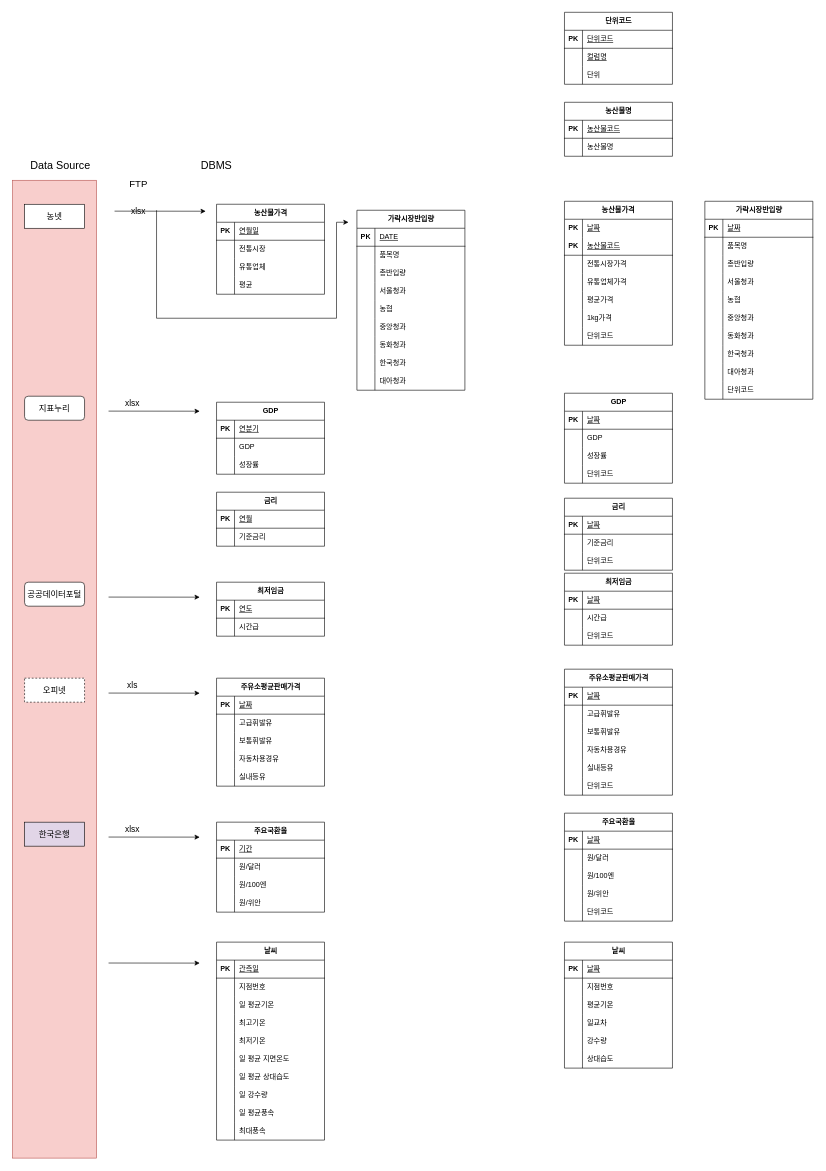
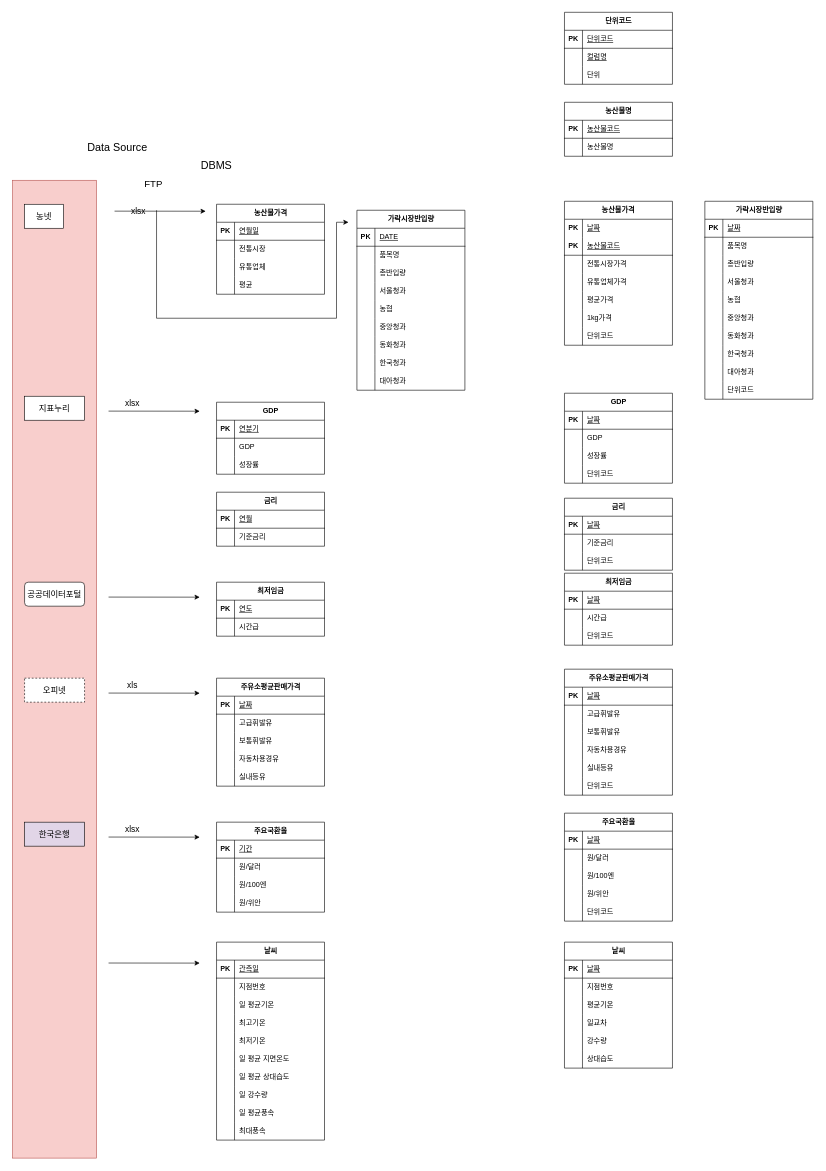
(60, 165) -> (117, 147)
(138, 183) -> (153, 183)
(54, 216) -> (44, 216)
(54, 408) -> (54, 408)
